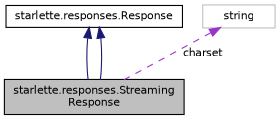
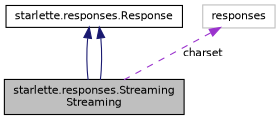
(239, 16) -> (239, 16)
(94, 97) -> (94, 97)
